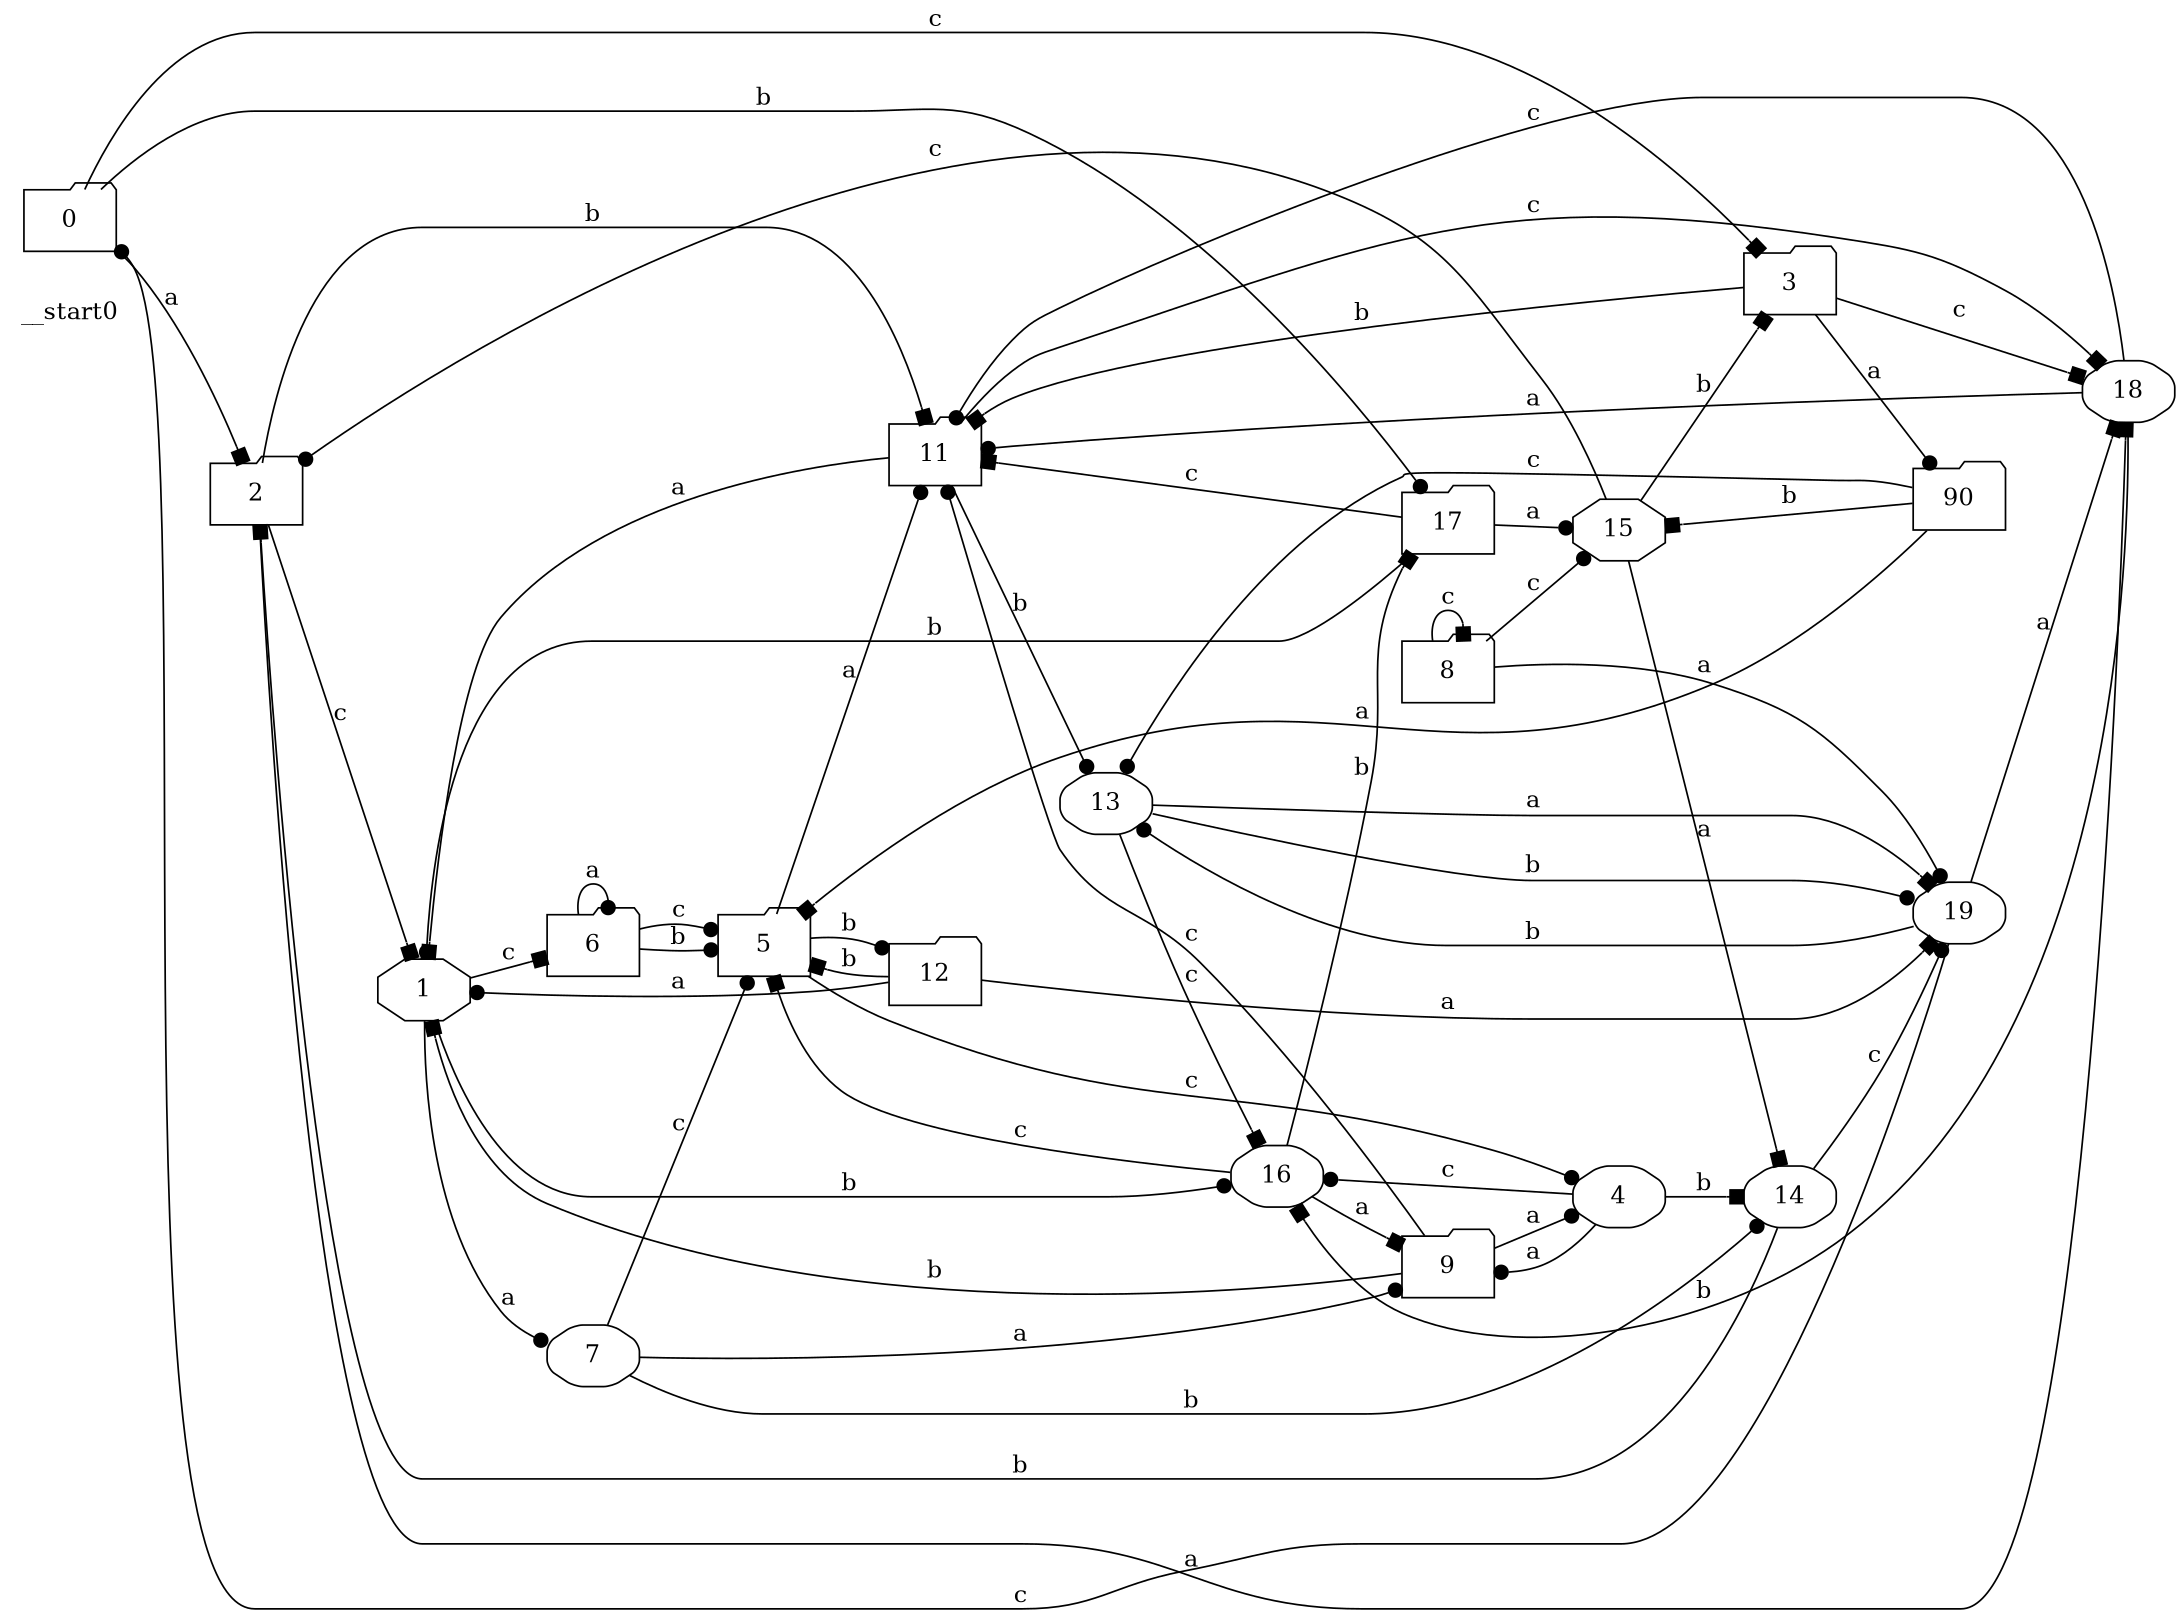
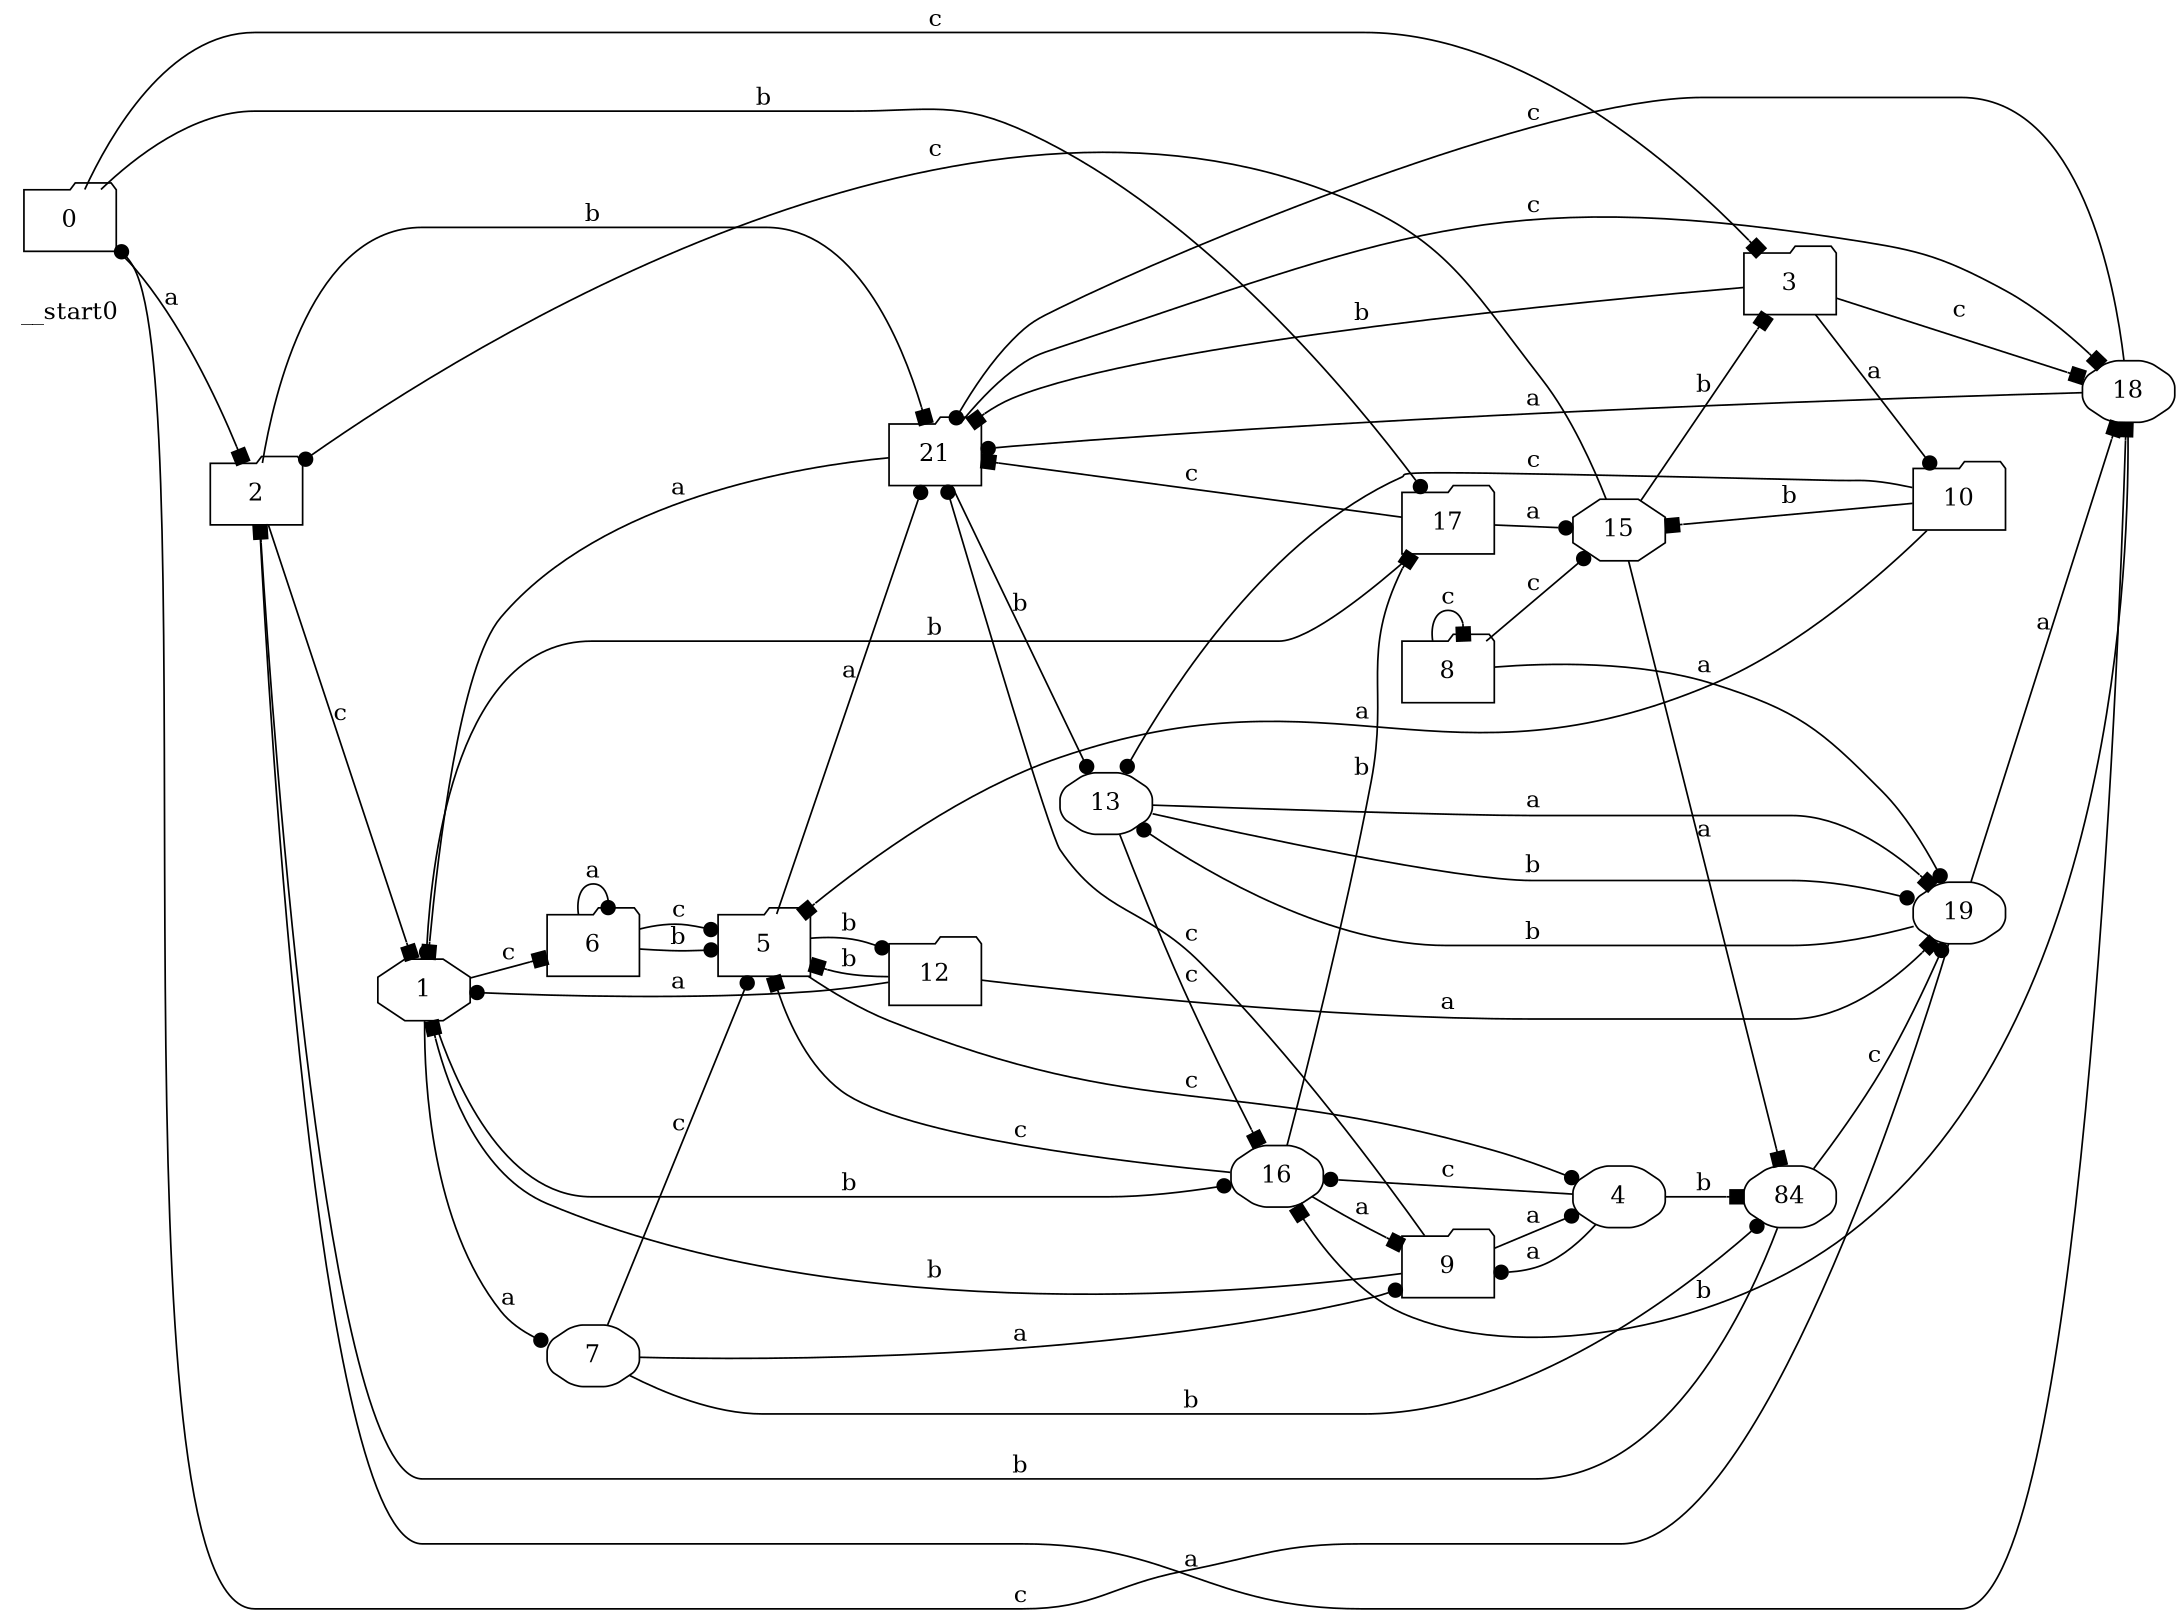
(935, 455) -> (935, 455)
(1959, 499) -> (1959, 499)
(1790, 1197) -> (1790, 1197)
